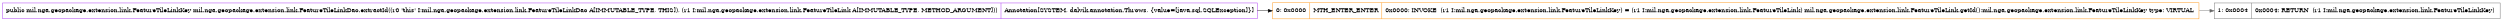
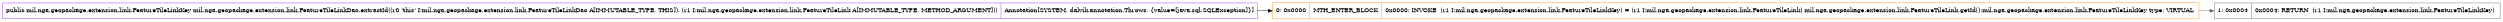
(1346, 11) -> (1346, 11)
